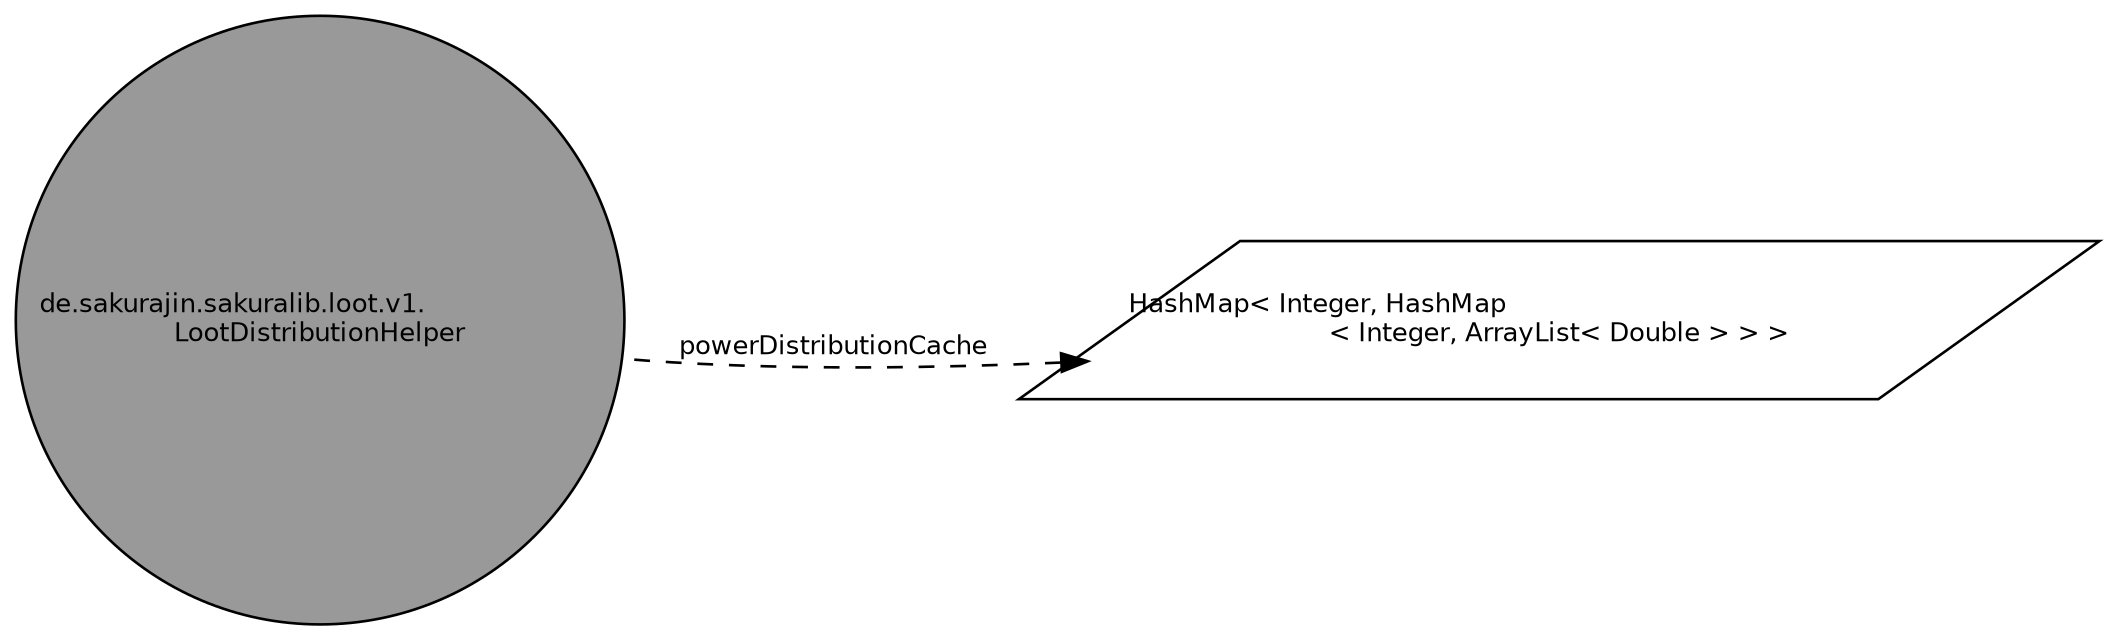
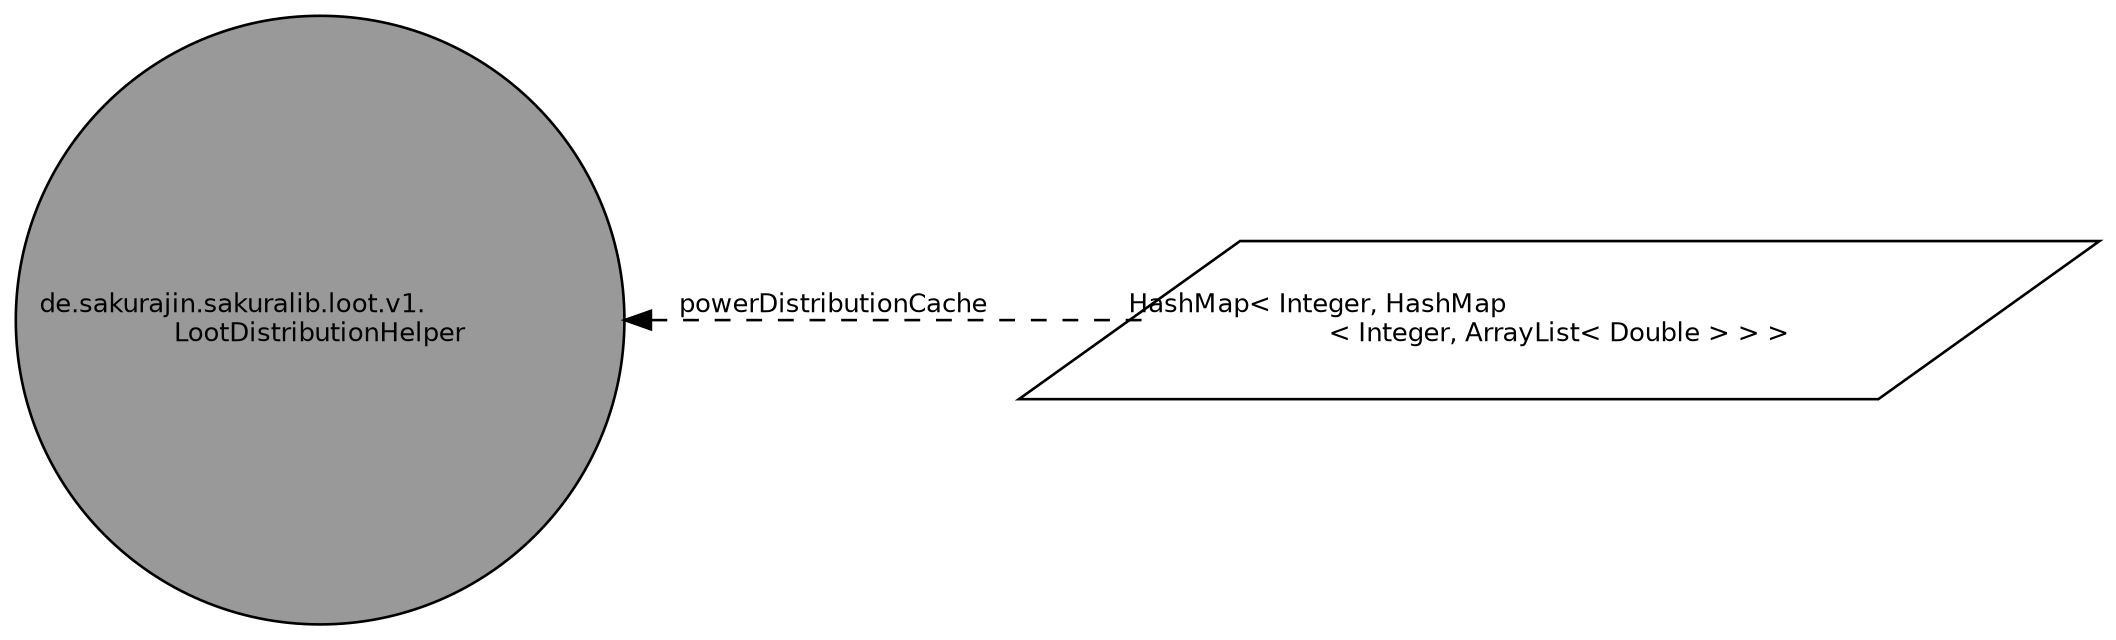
(841, 367) -> (898, 320)
